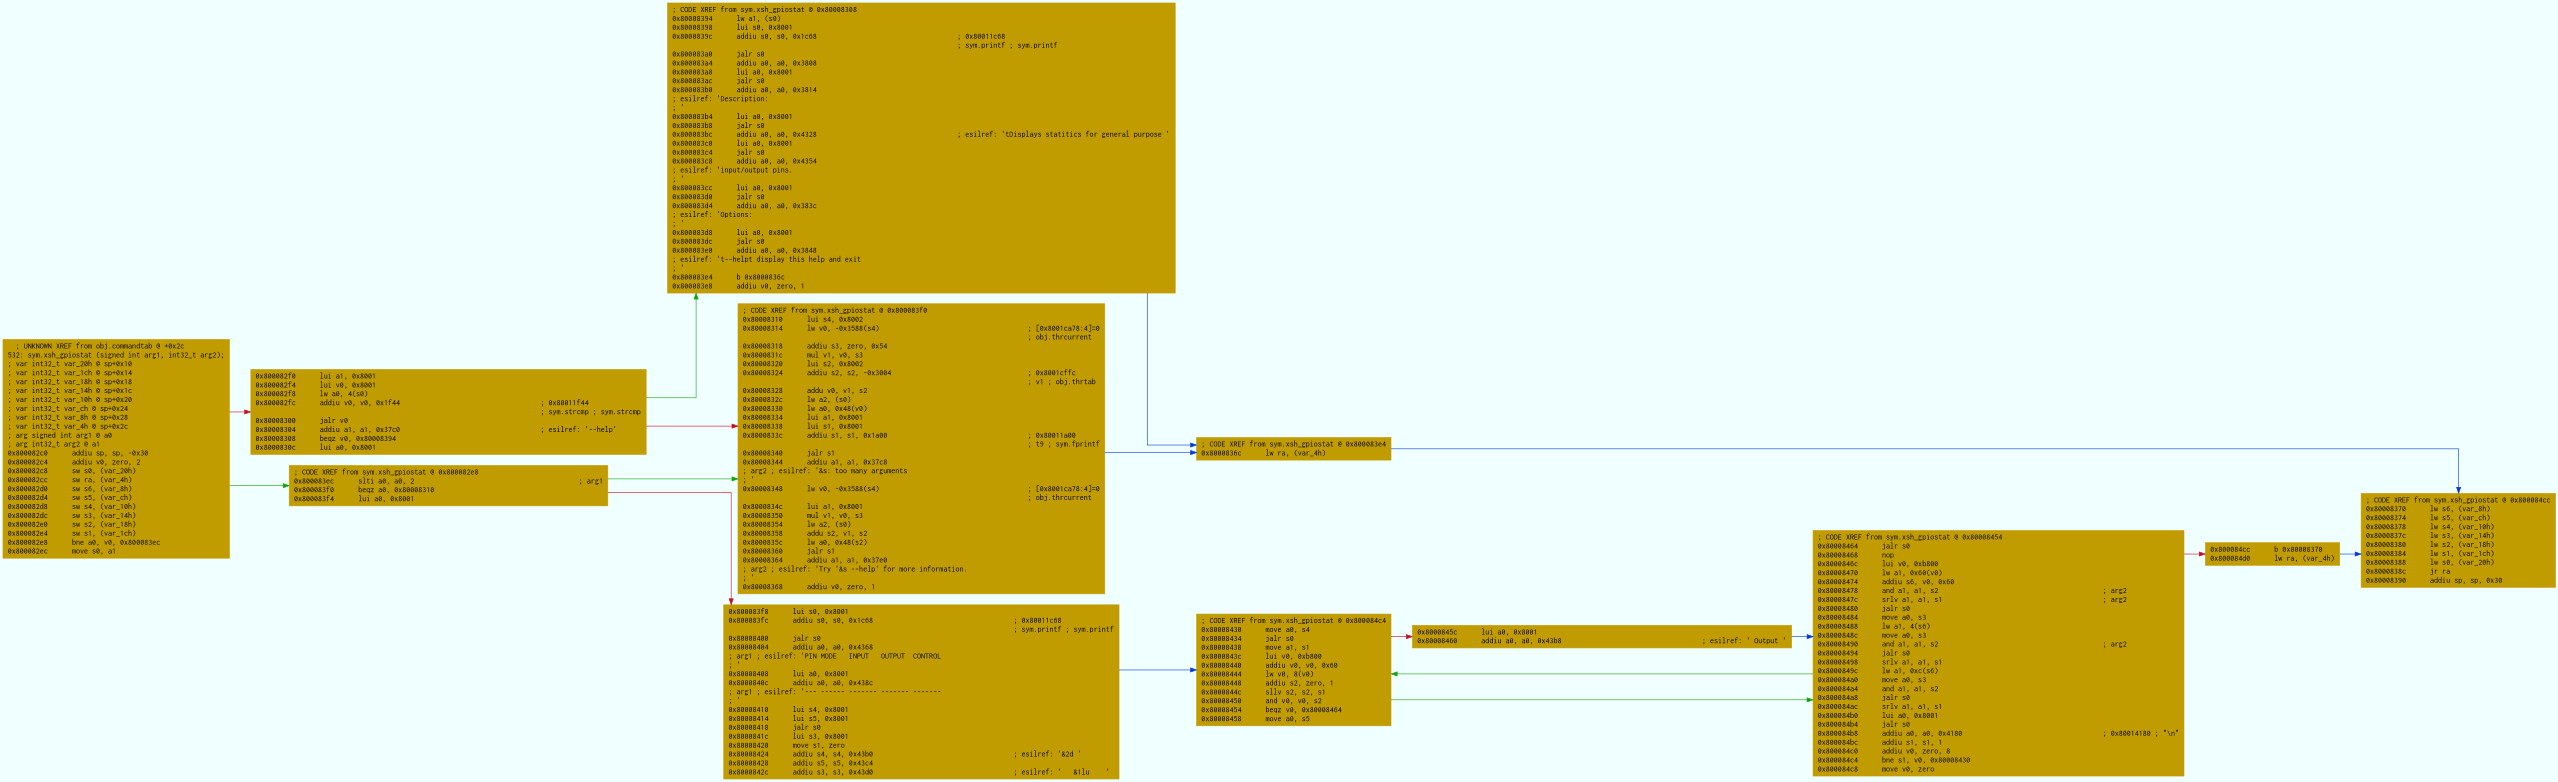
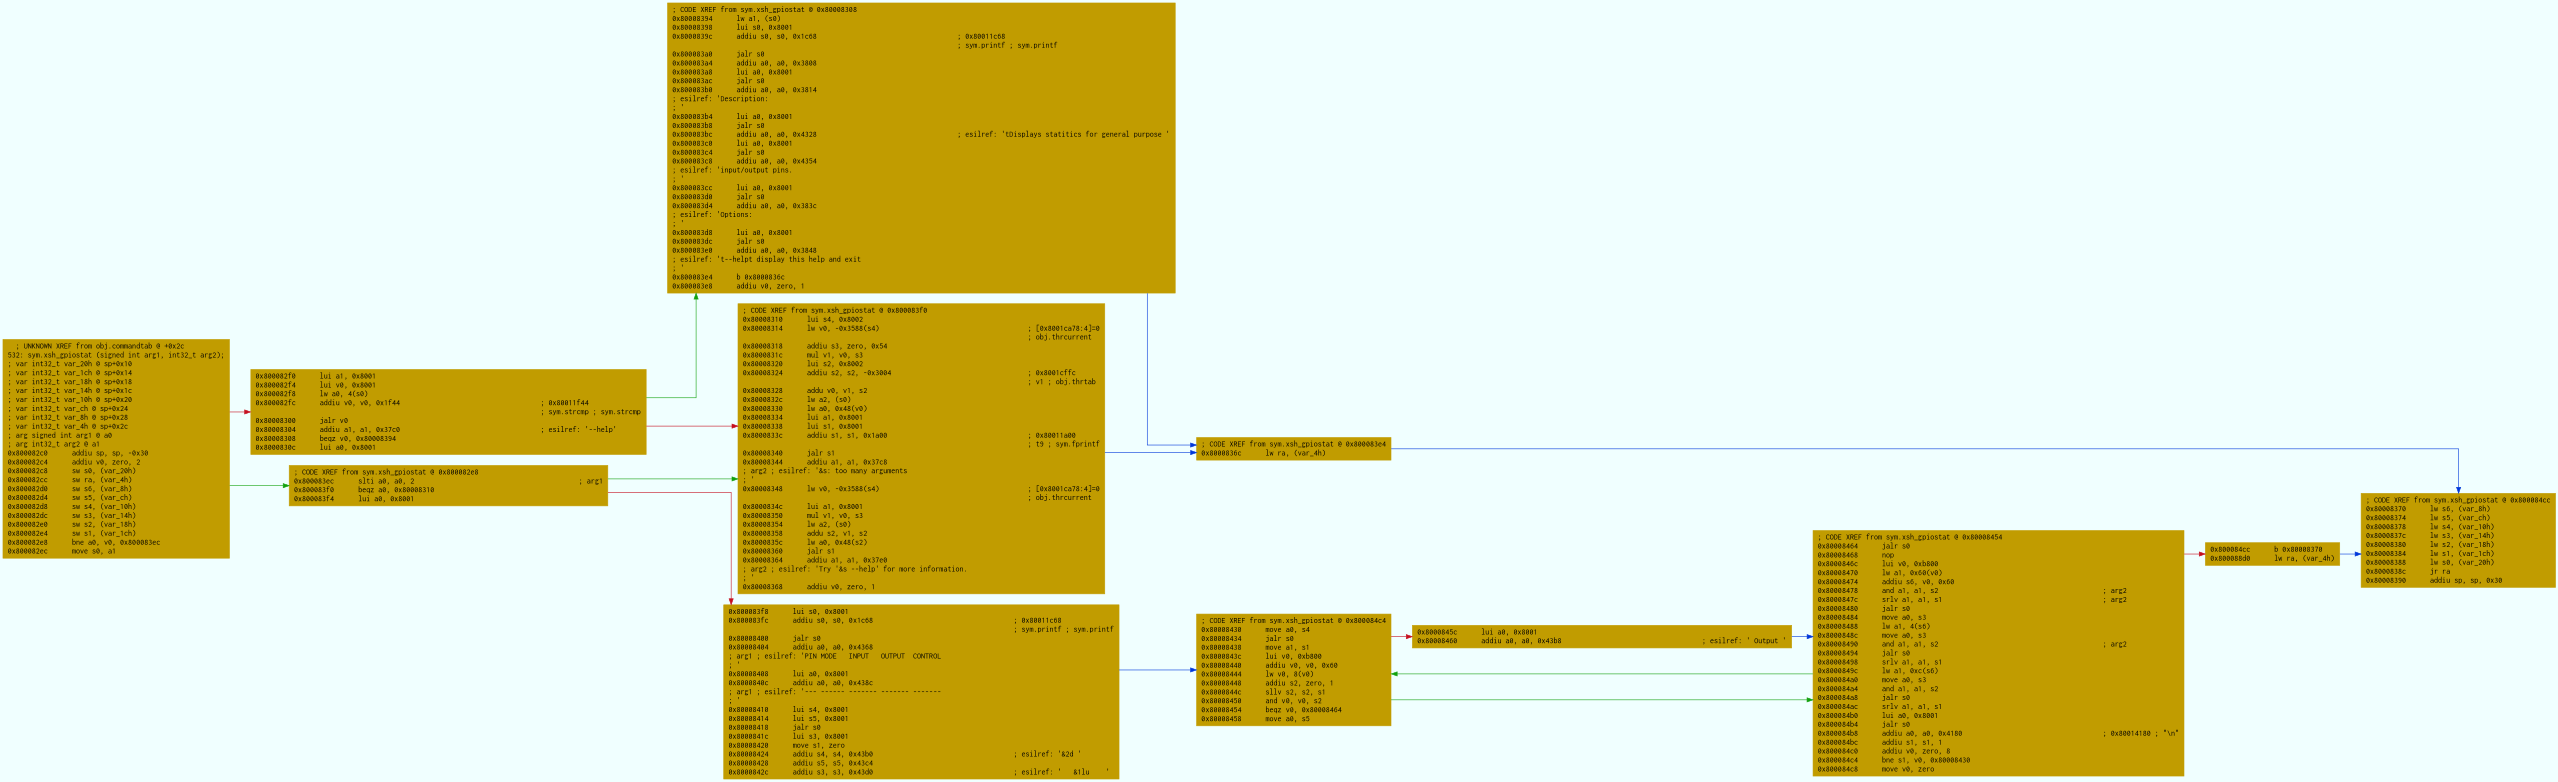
(2273, 554) -> (2273, 554)
